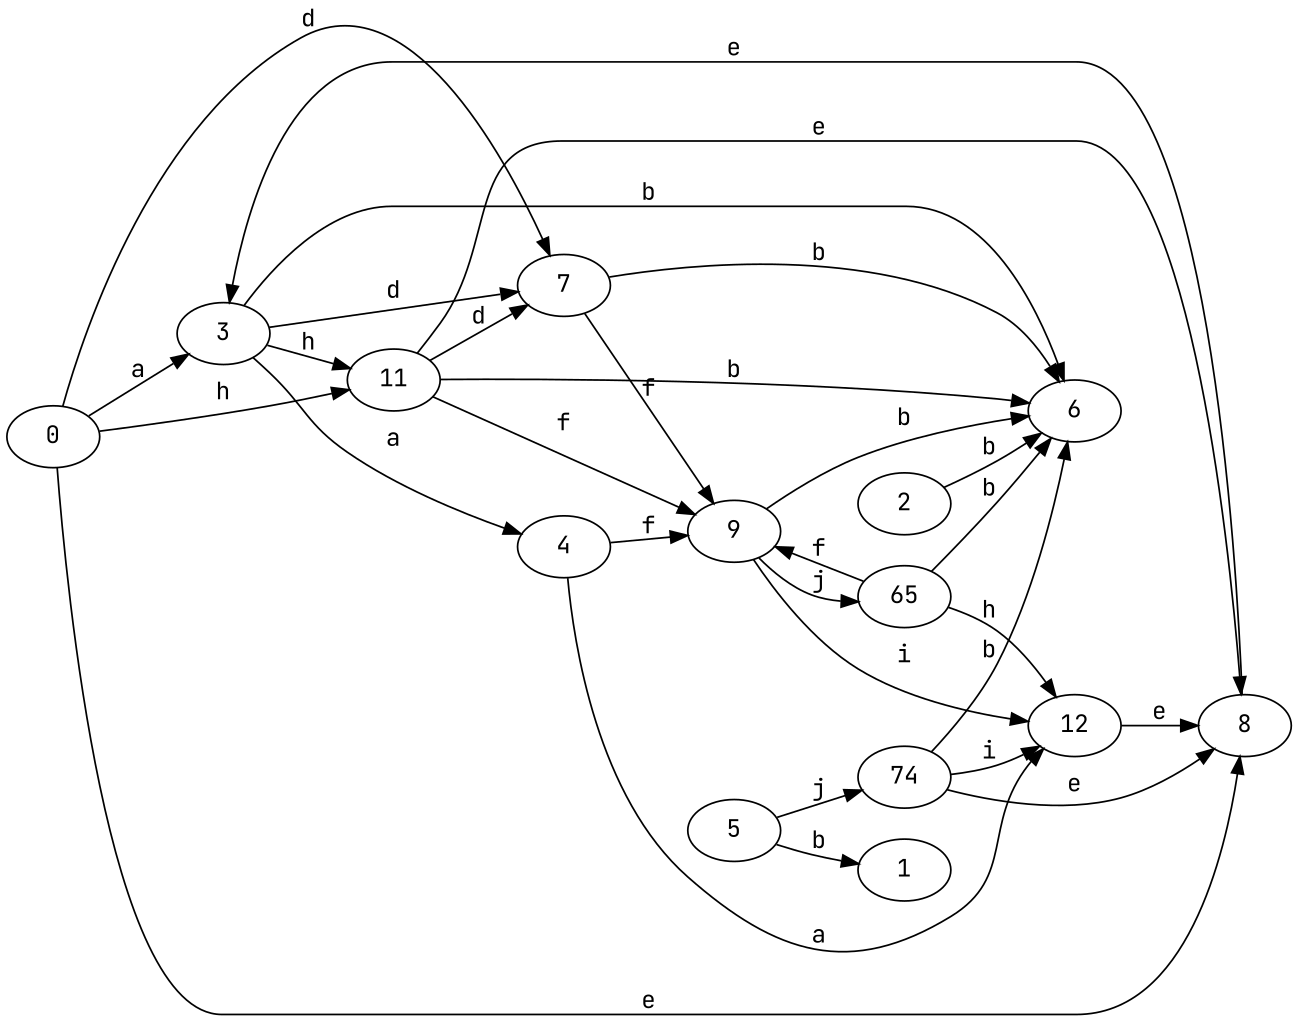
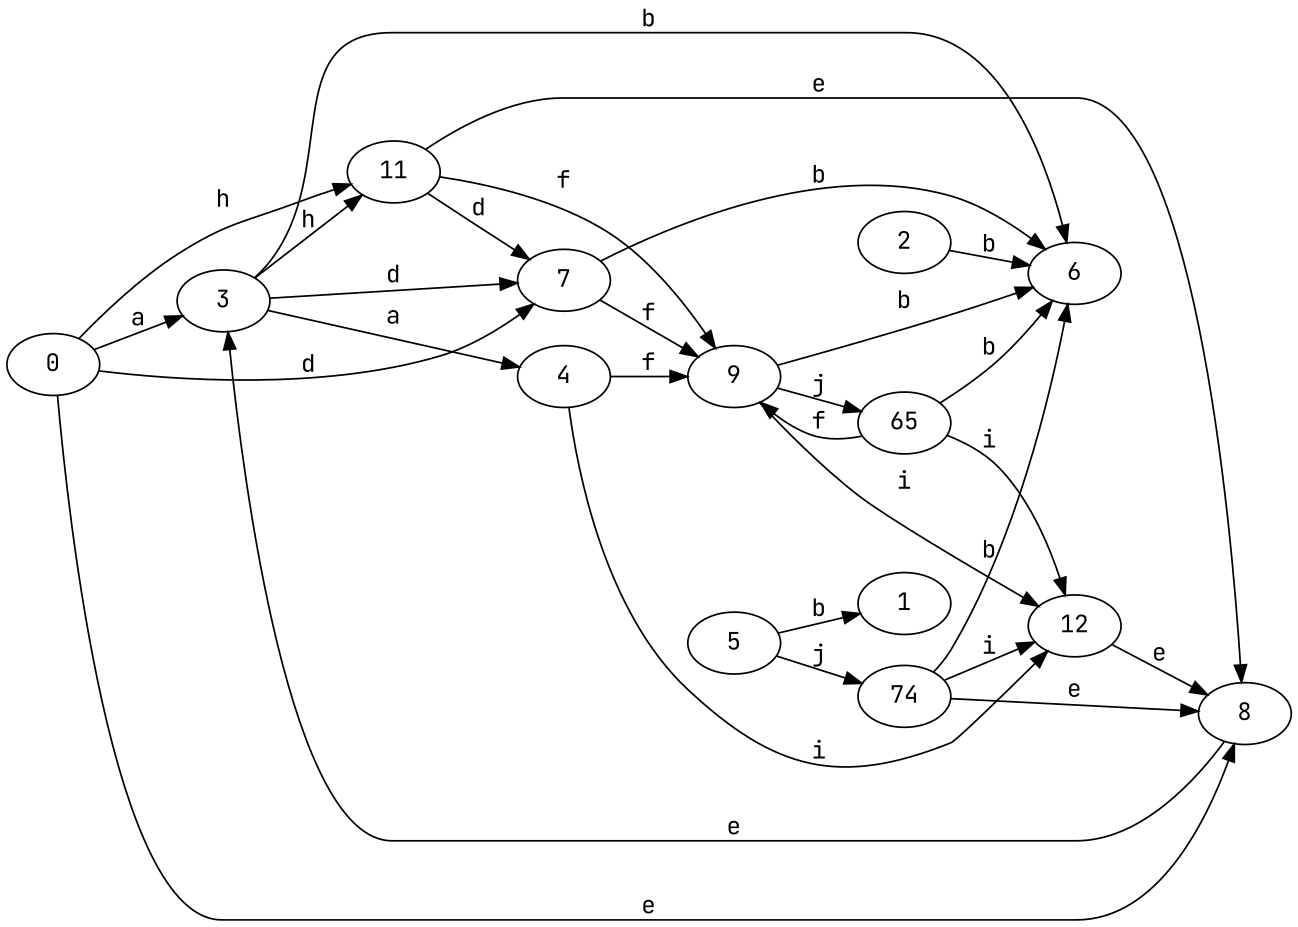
(727, 383) -> none
(990, 611) -> (990, 441)
(819, 936) -> (819, 752)
